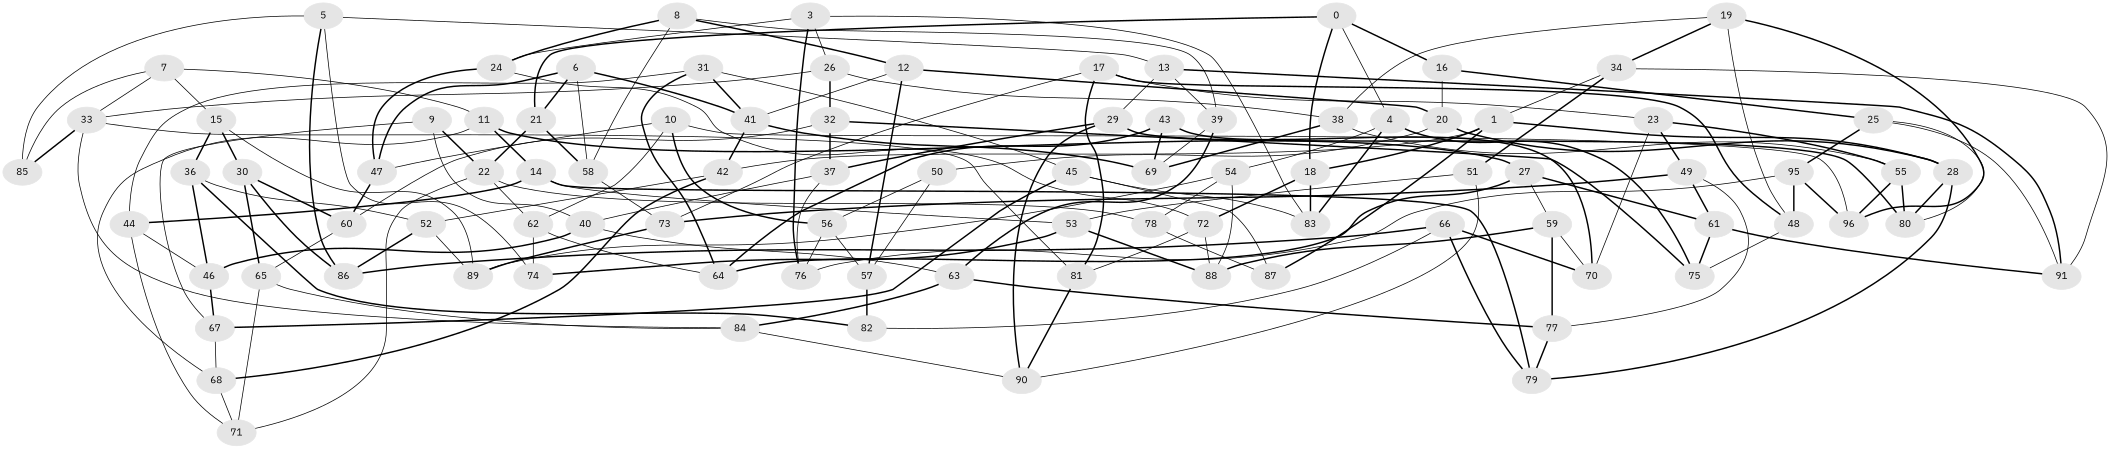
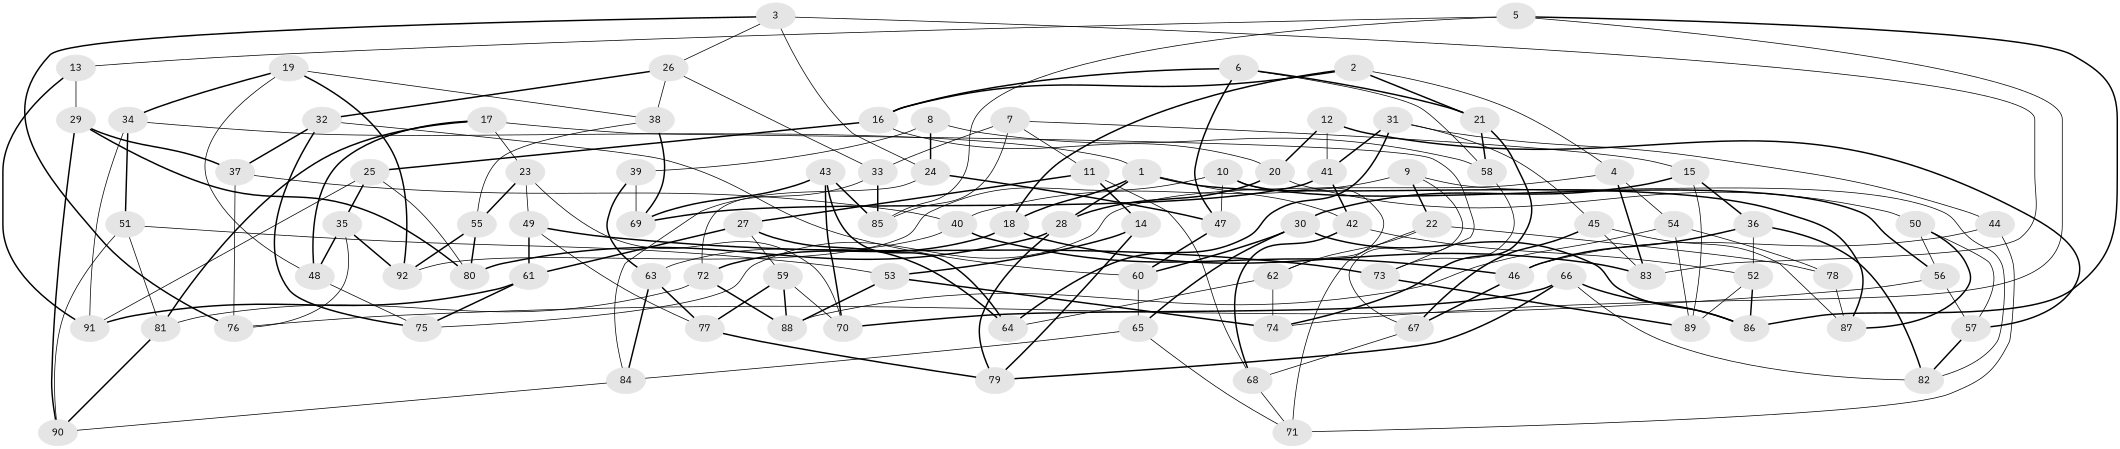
(1337, 16) -> (1354, 68)
(796, 41) -> none
(679, 94) -> (1055, 79)
(1191, 95) -> none
(483, 135) -> (140, 269)
(505, 151) -> (1430, 275)
(1675, 153) -> (527, 198)
(1597, 157) -> (988, 258)
(1794, 172) -> (342, 224)
none -> (1797, 189)
none -> (852, 198)
(308, 211) -> none
(889, 213) -> (969, 266)
(1849, 224) -> (402, 276)
(1207, 250) -> (740, 299)
none -> (1950, 305)
